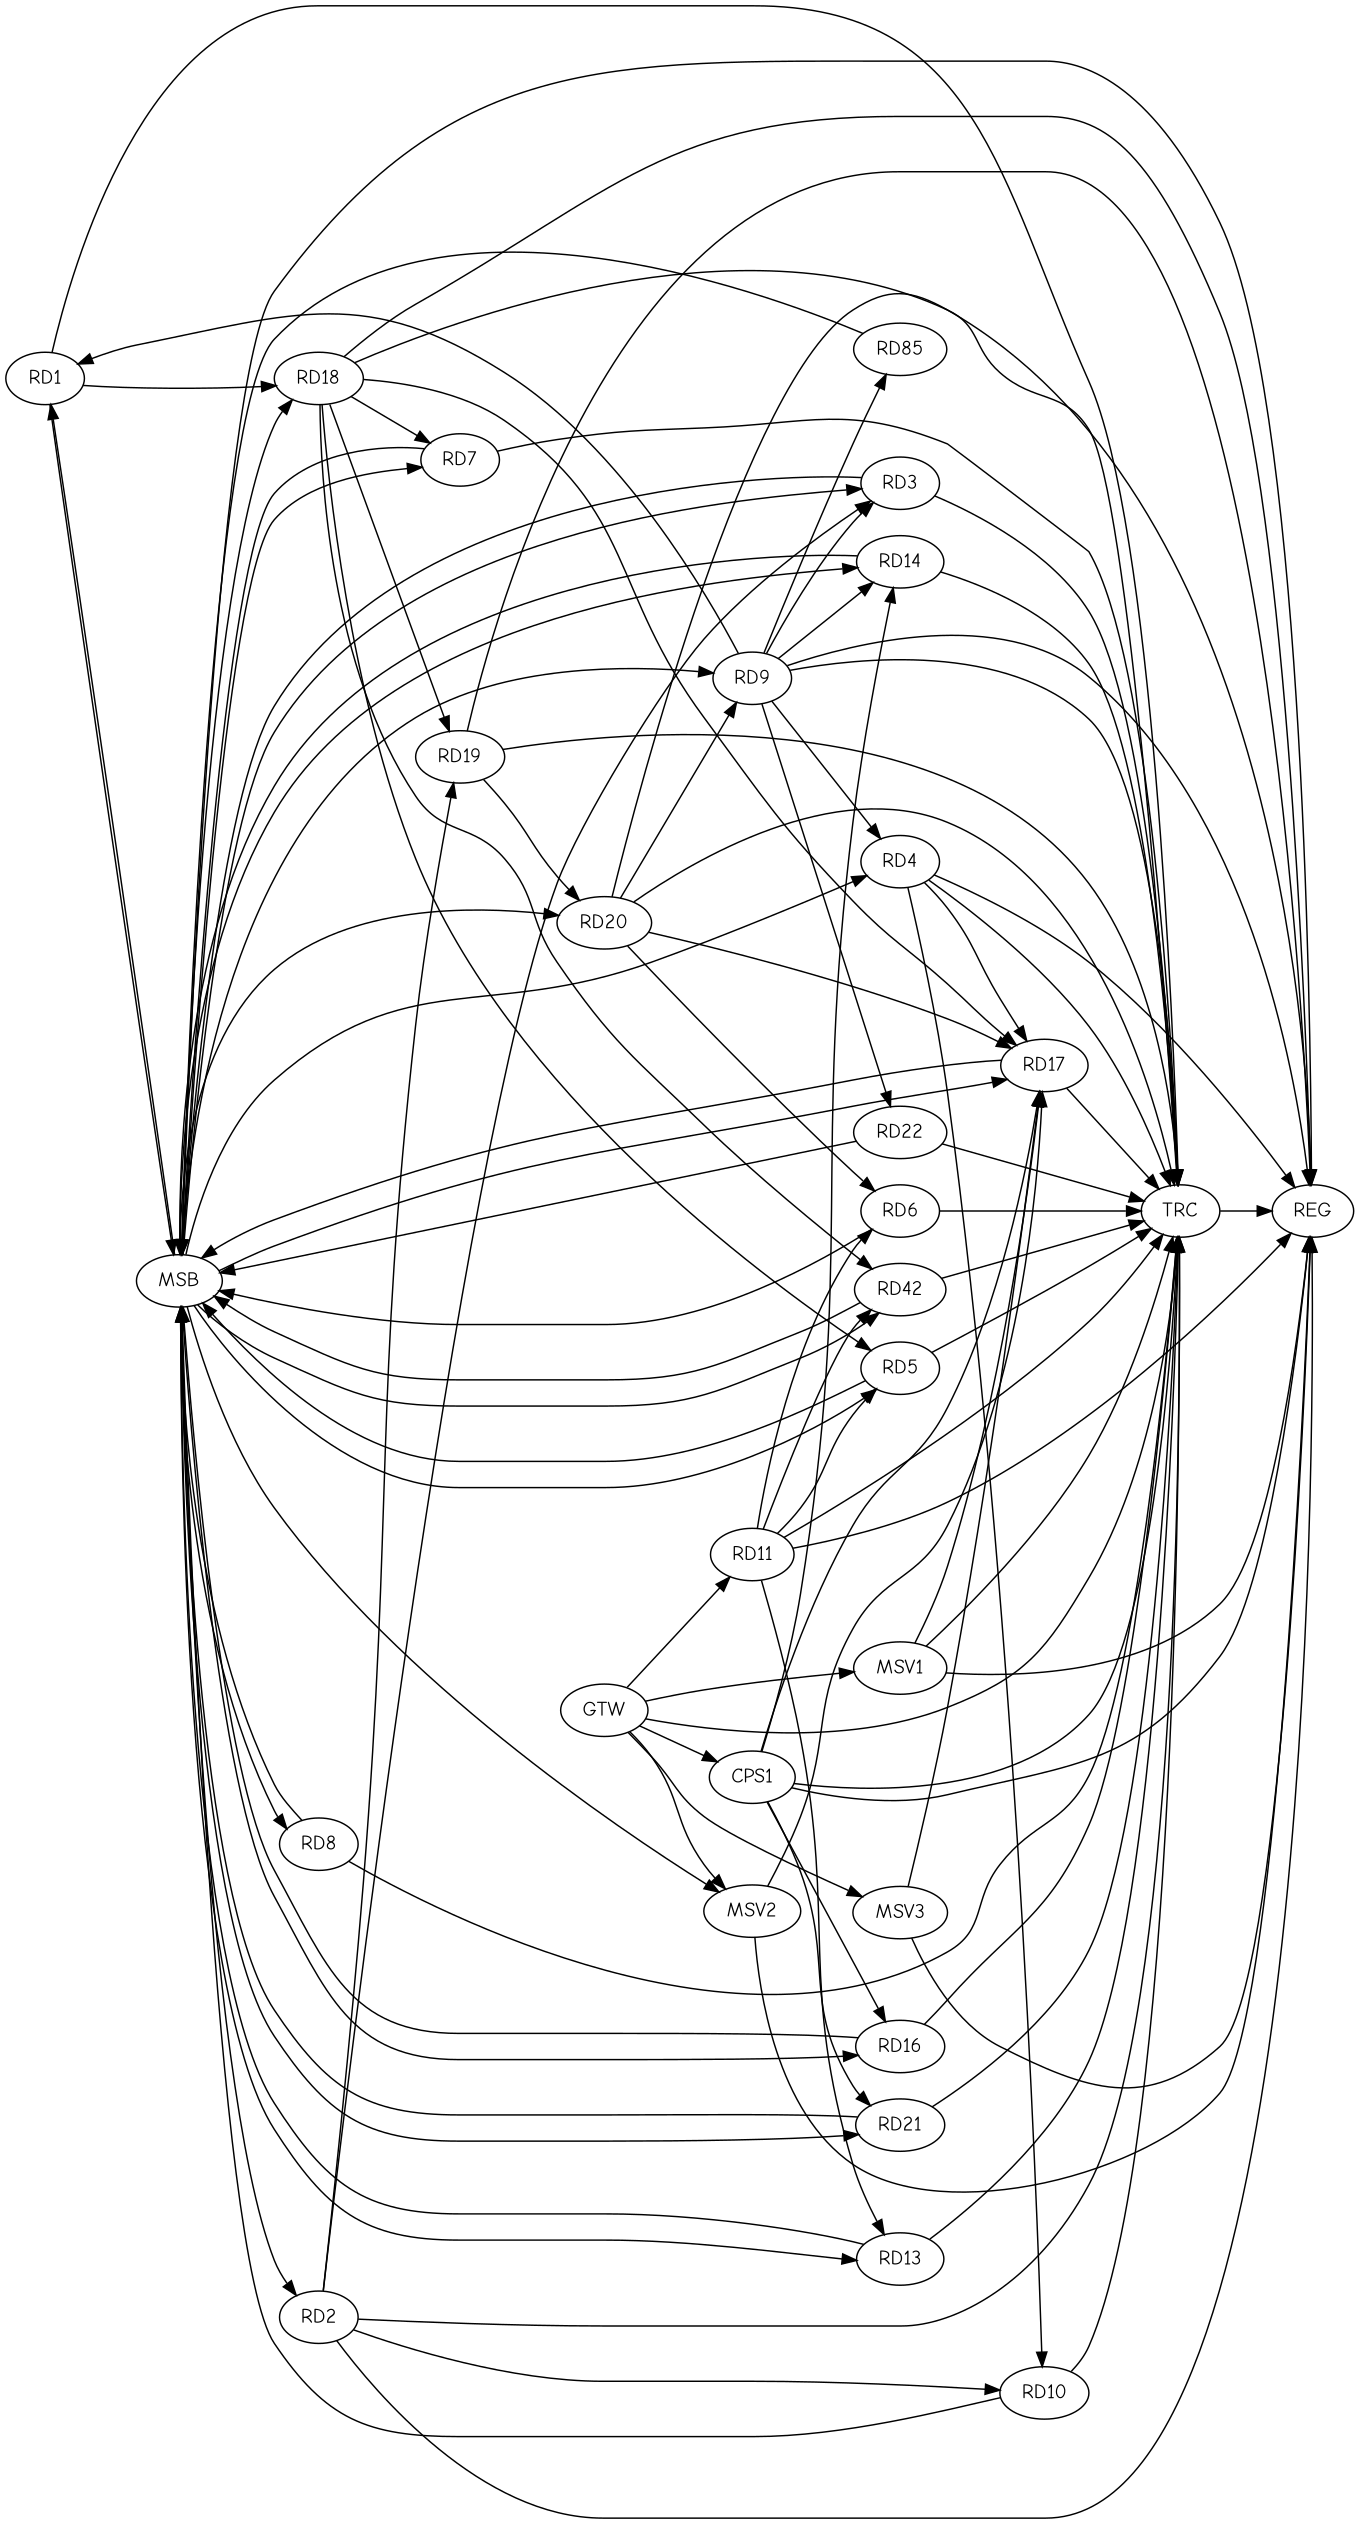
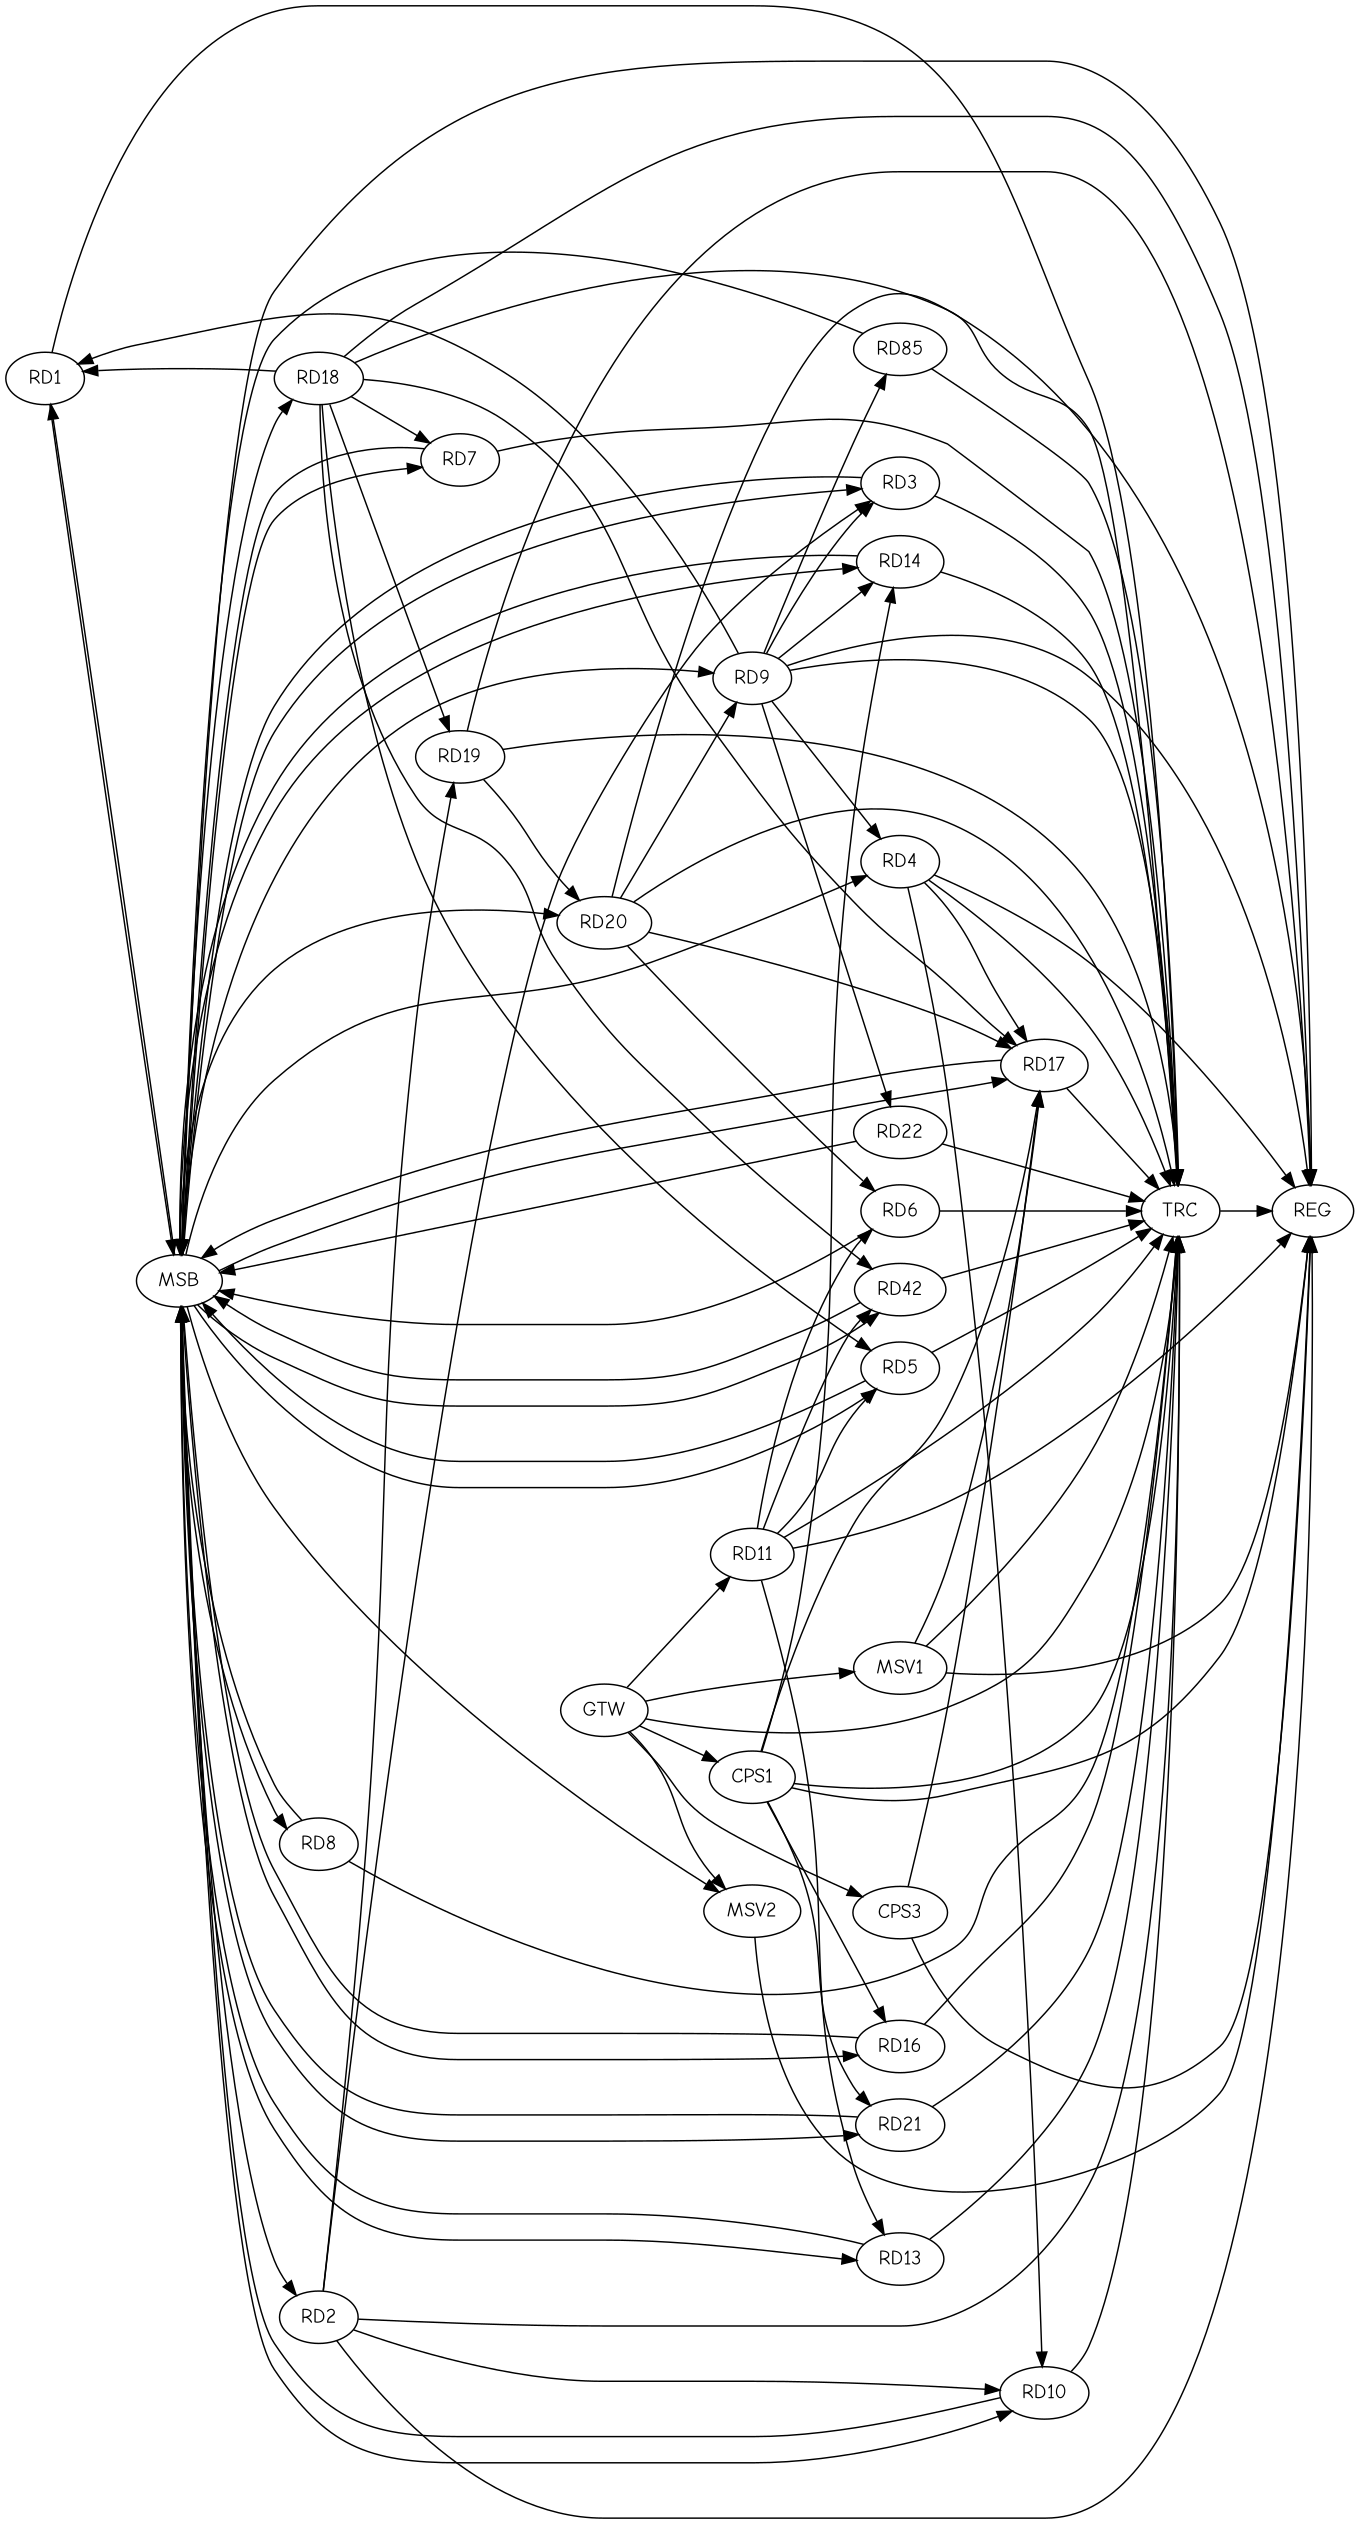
(172, 388) -> (187, 369)
none -> (1099, 509)
(951, 1517) -> none
(900, 1913) -> (900, 1913)
none -> (270, 2355)
